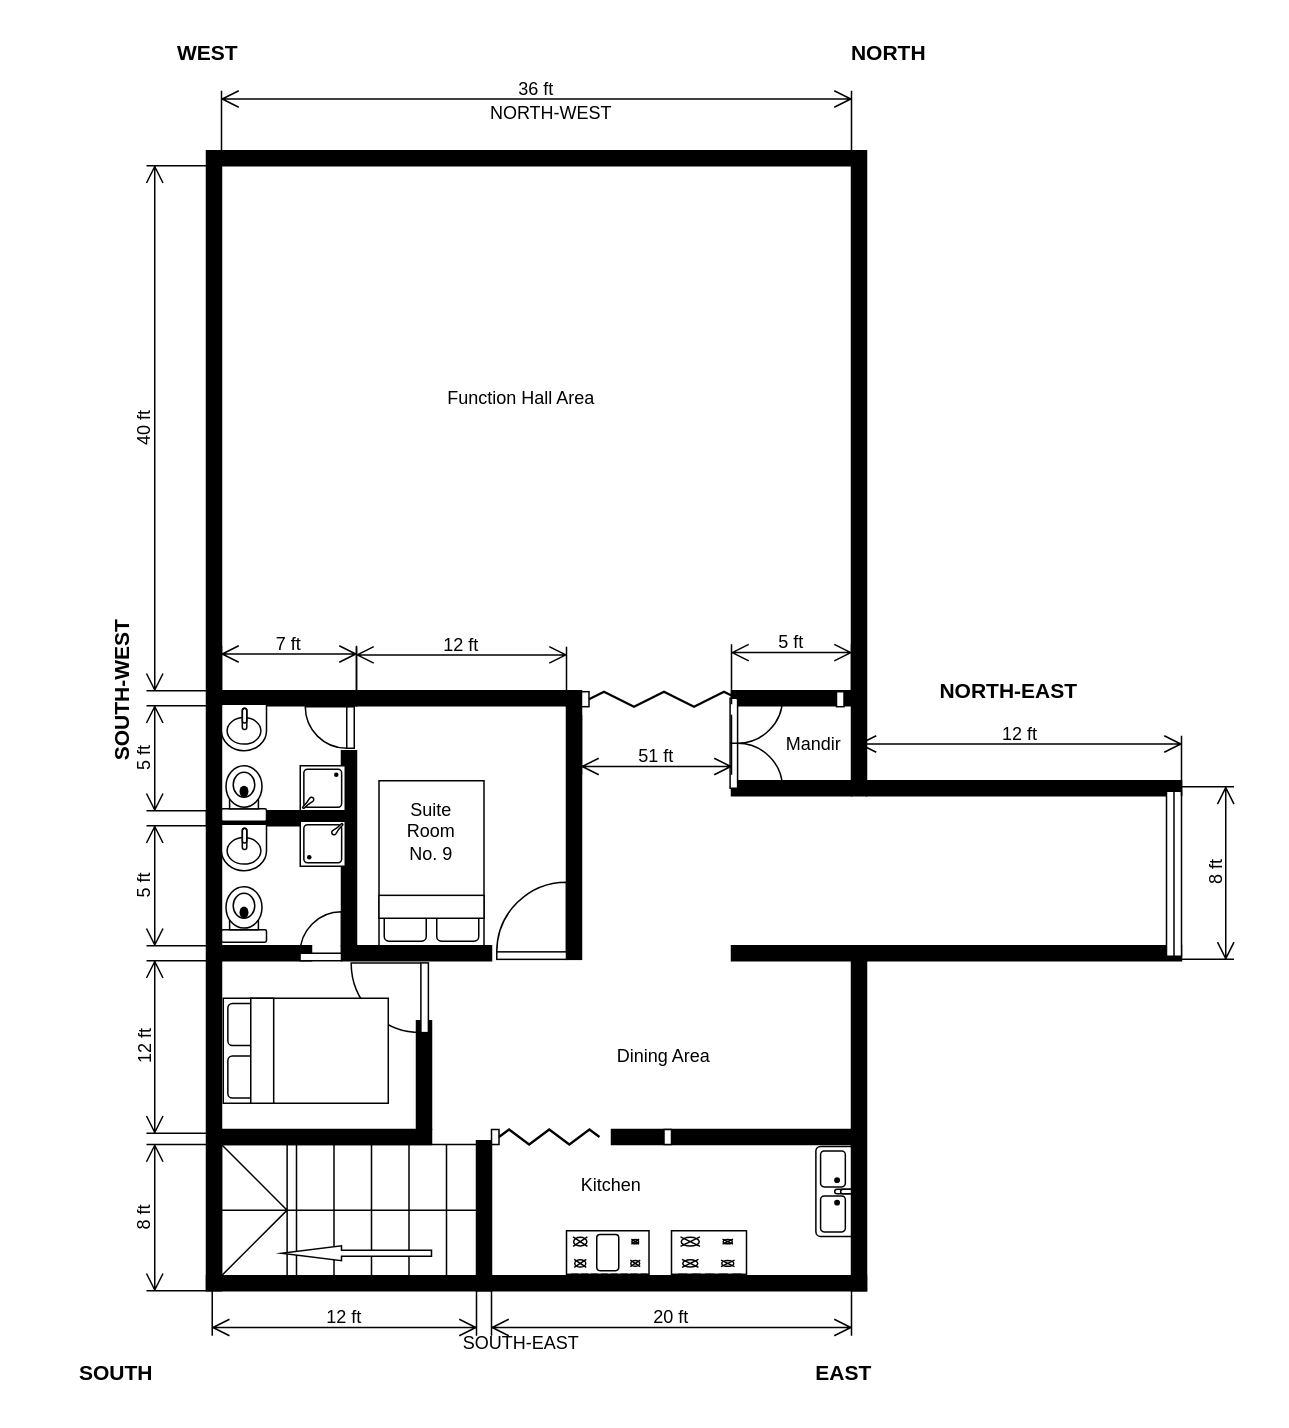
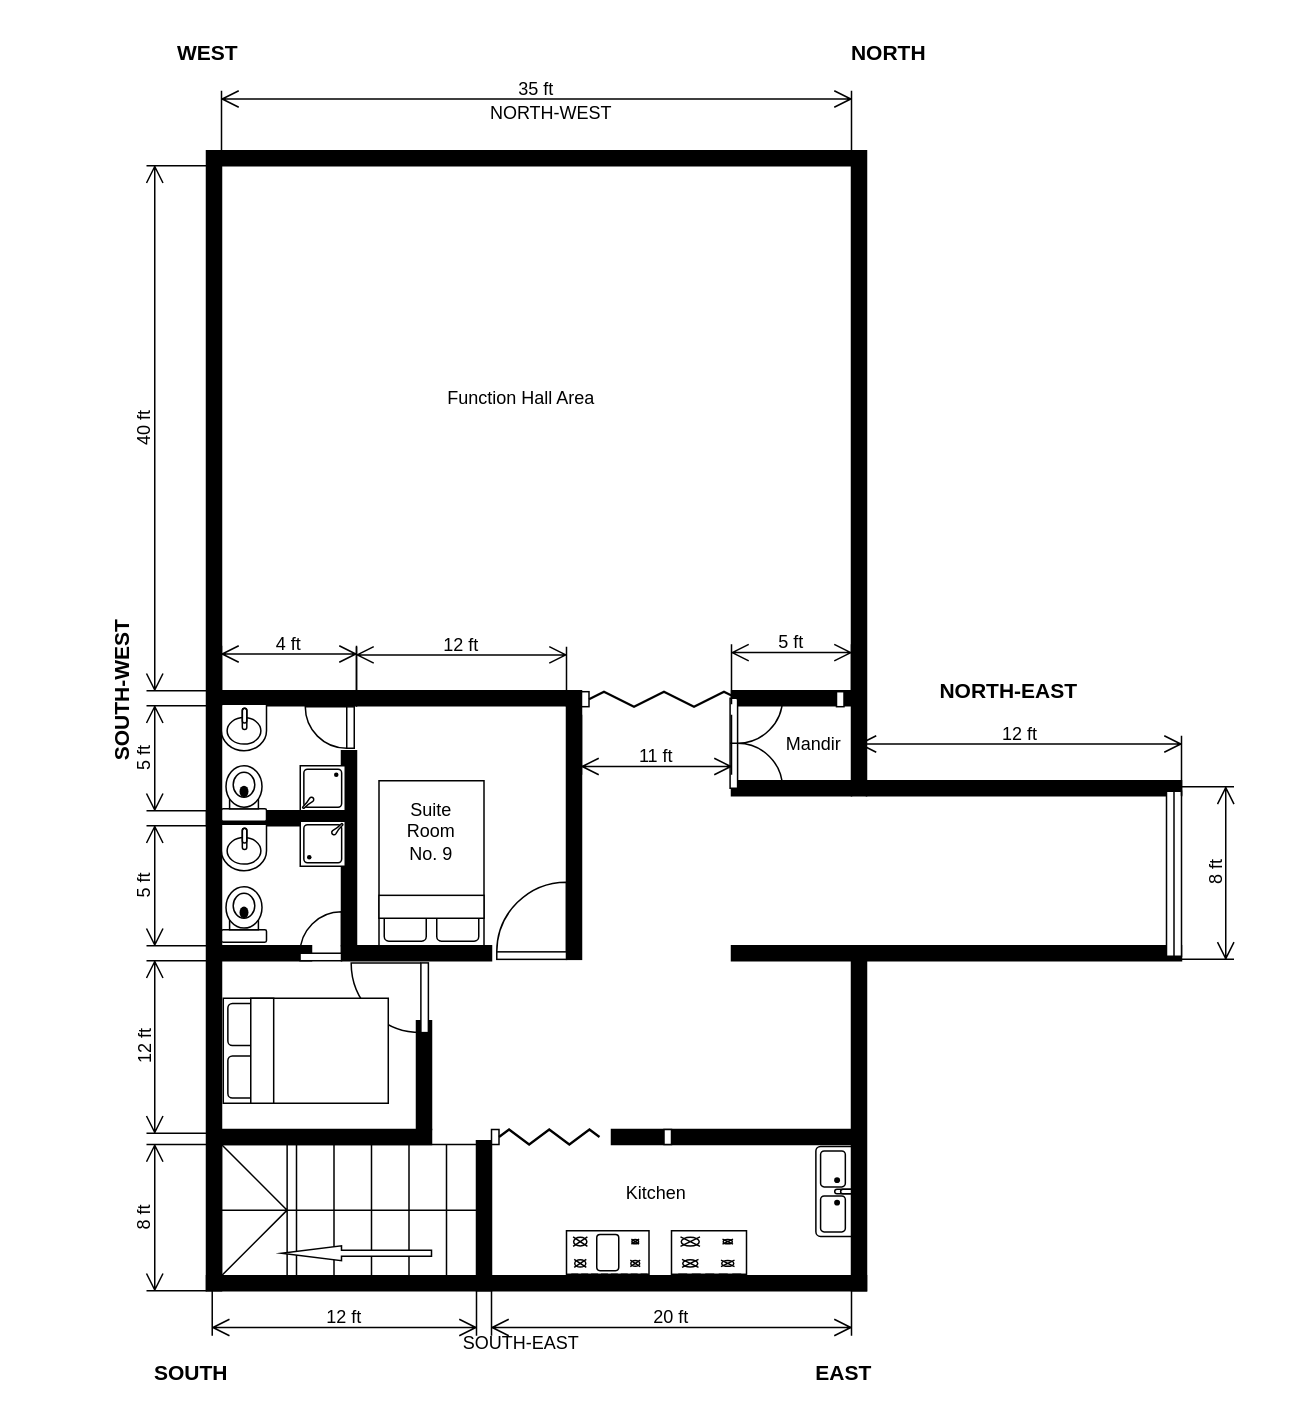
(536, 90) -> (536, 90)
(289, 645) -> (289, 645)
(656, 755) -> (656, 755)
(664, 1057) -> none
(611, 1186) -> (656, 1193)
(116, 1373) -> (191, 1373)
